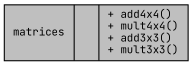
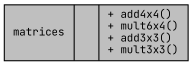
(144, 26) -> (144, 26)
